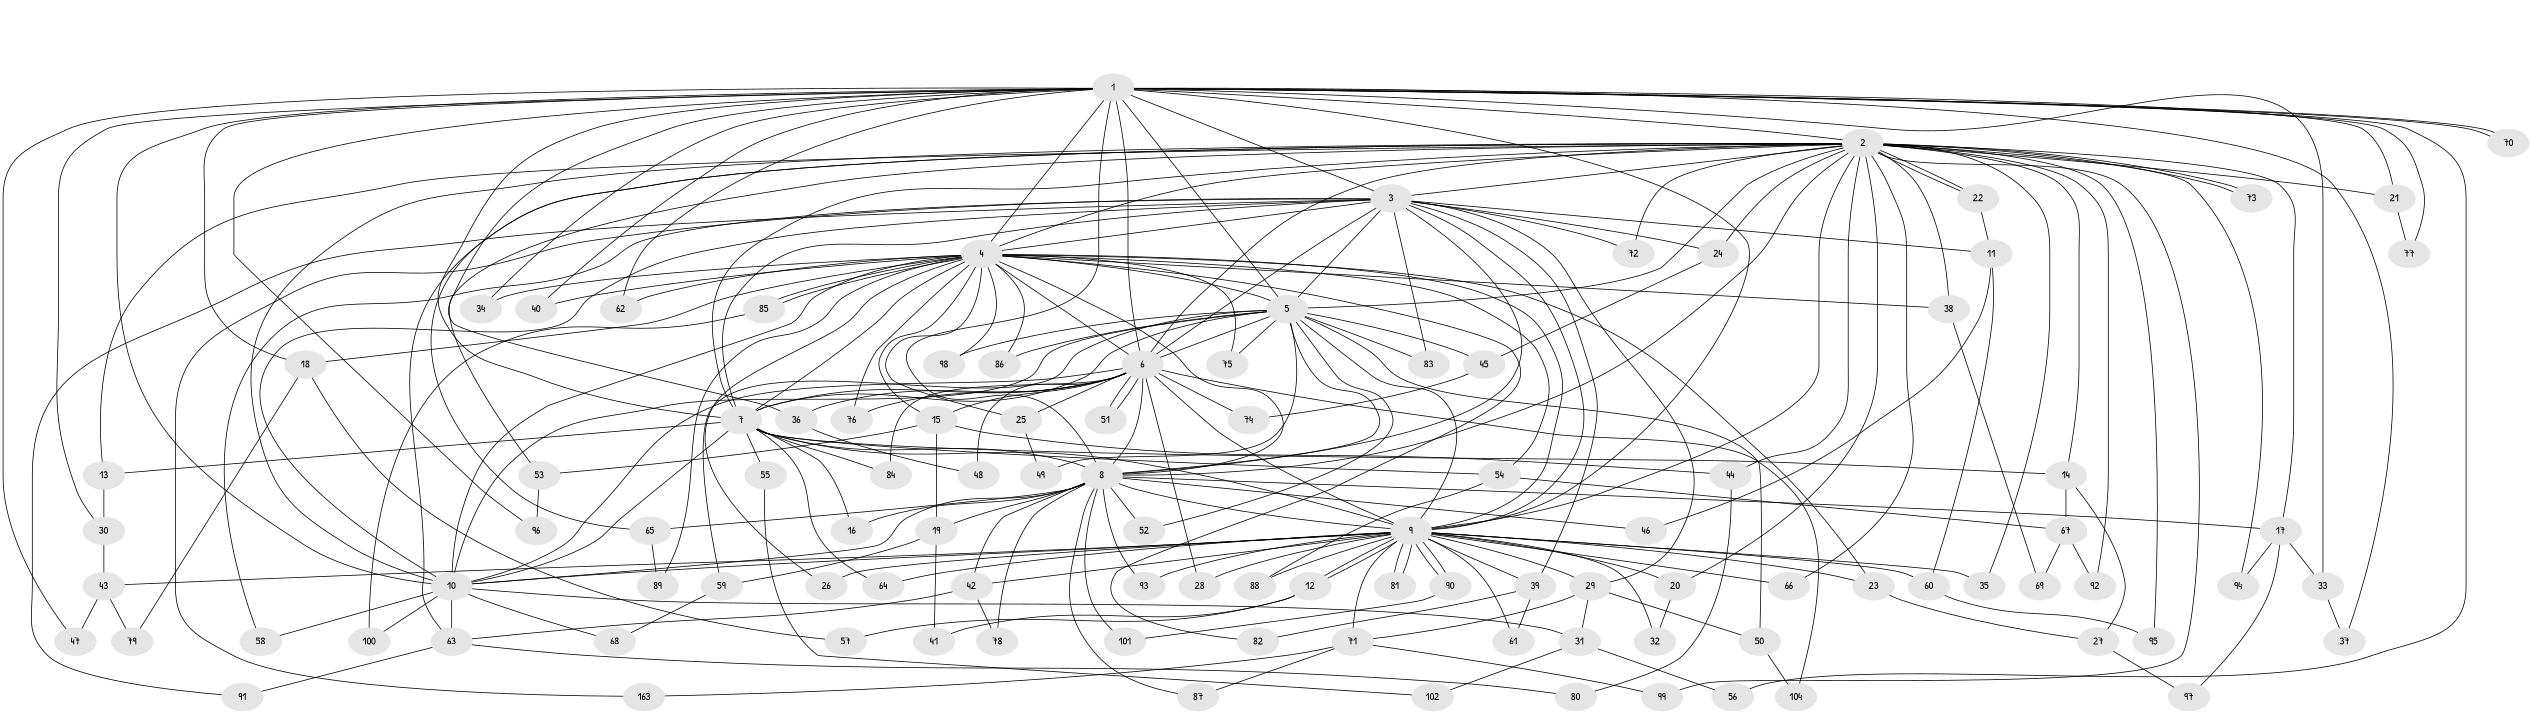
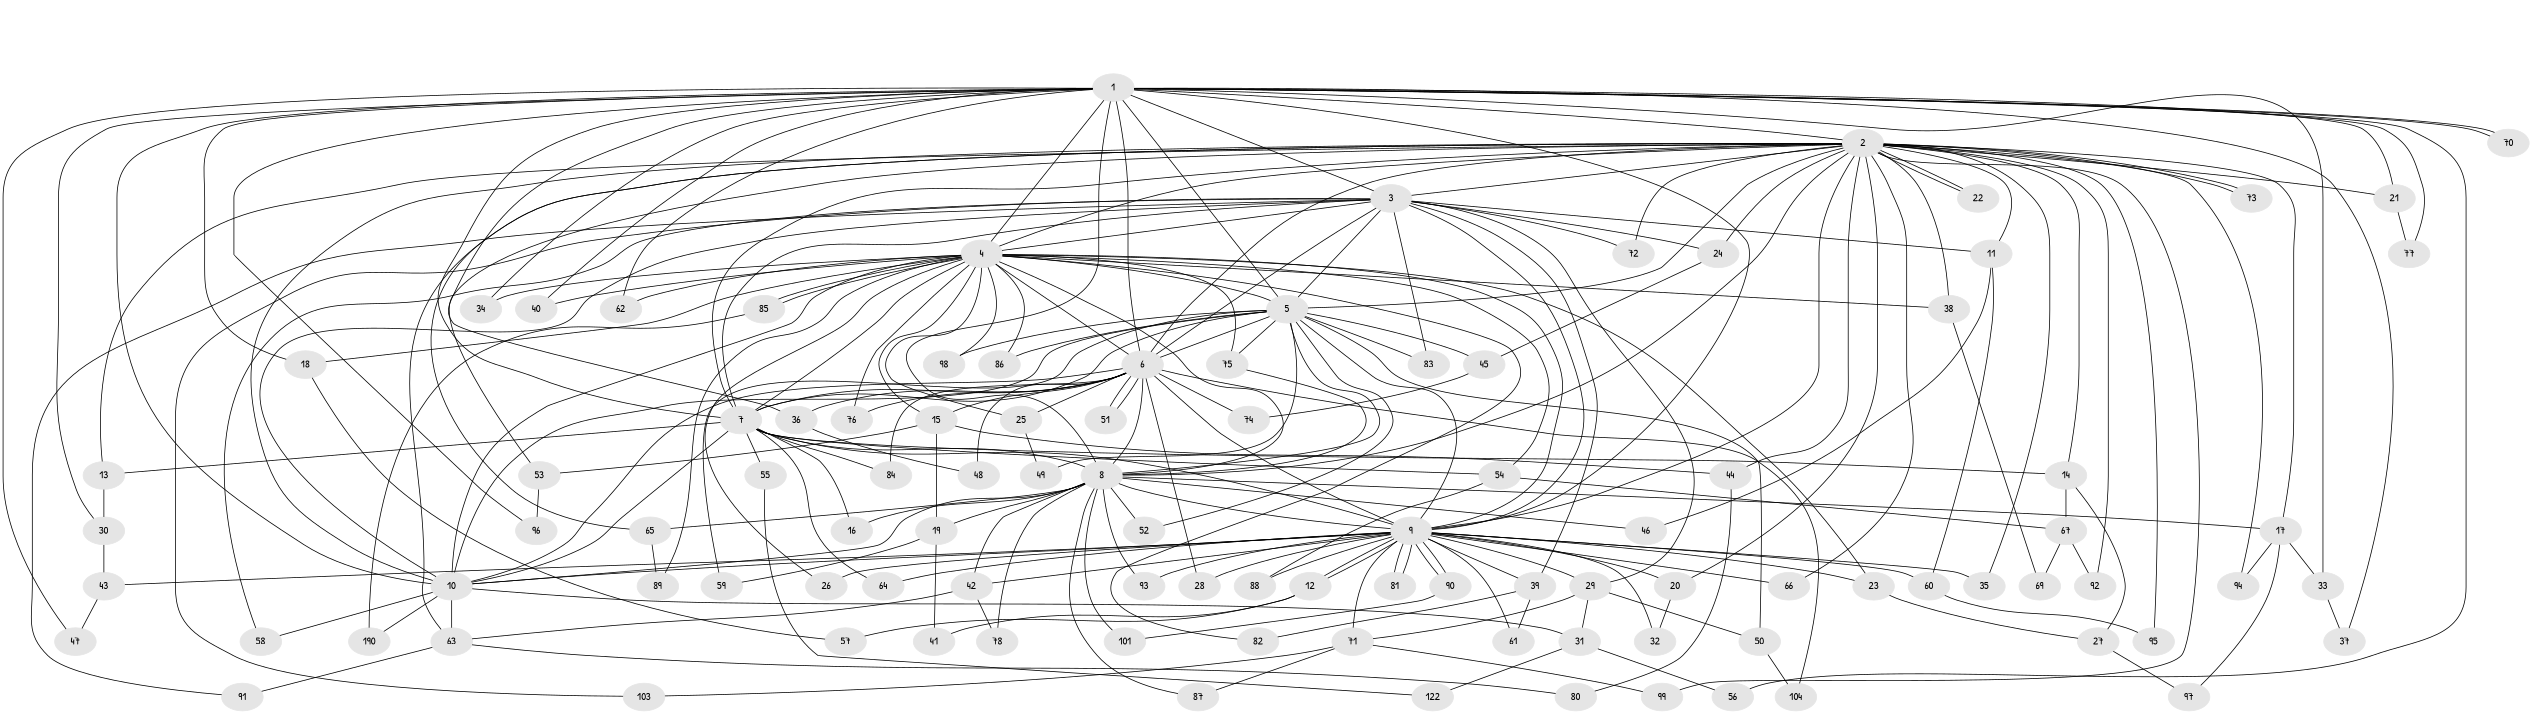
(1985, 226) -> (1980, 169)
(1432, 424) -> (1290, 462)
(132, 642) -> none
(369, 642) -> (369, 642)
(615, 642) -> none
(644, 697) -> (644, 697)
(1433, 697) -> (1433, 697)
